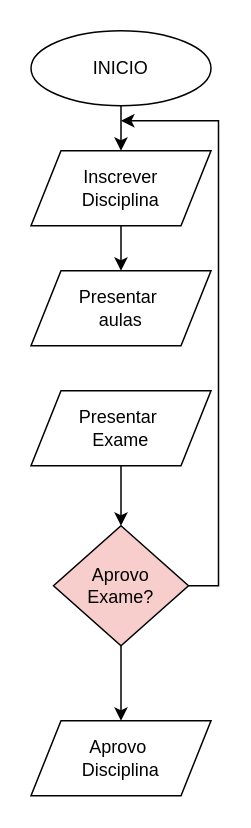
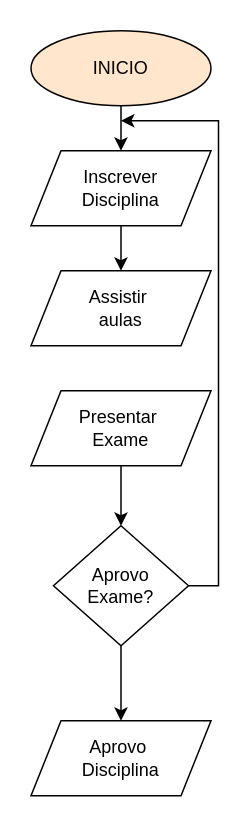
(121, 68) -> (121, 68)
(121, 308) -> (121, 308)
(121, 586) -> (121, 586)
